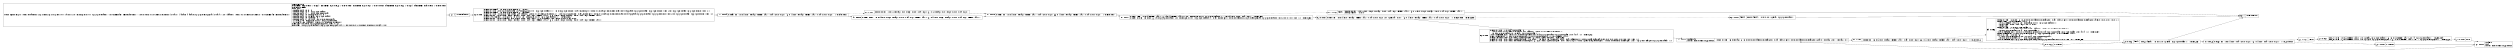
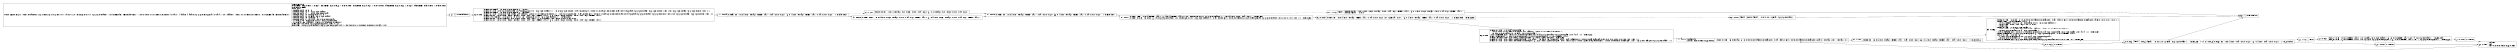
(2468, 39) -> (2470, 39)
